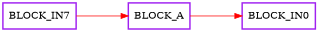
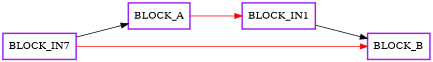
(99, 16) -> (99, 31)
(279, 16) -> (279, 16)
none -> (399, 46)
